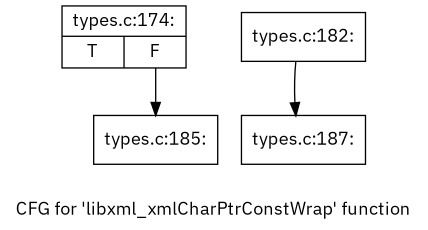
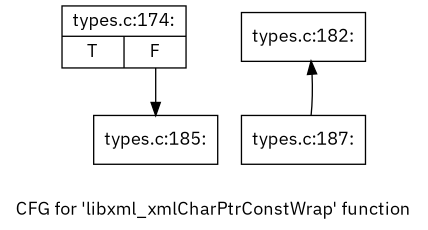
(295, 82) -> (312, 95)
